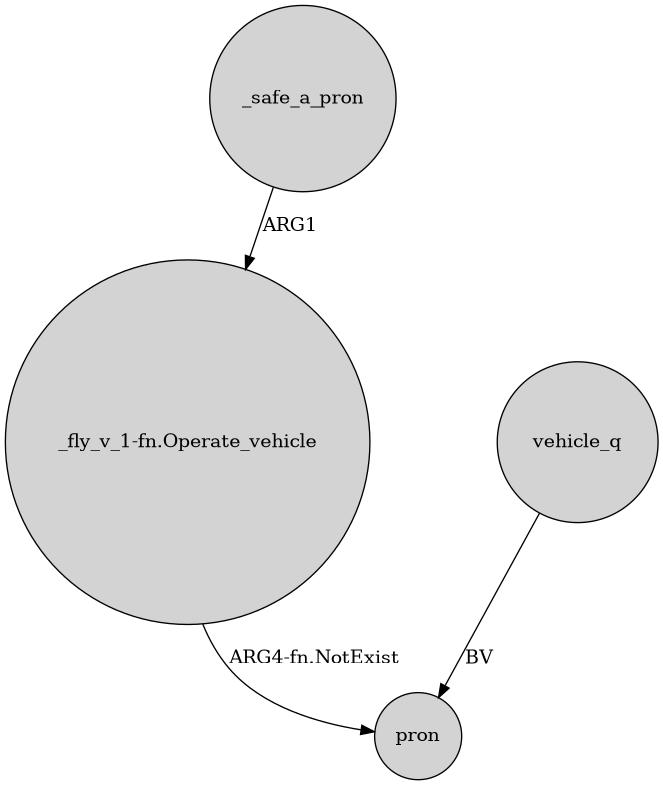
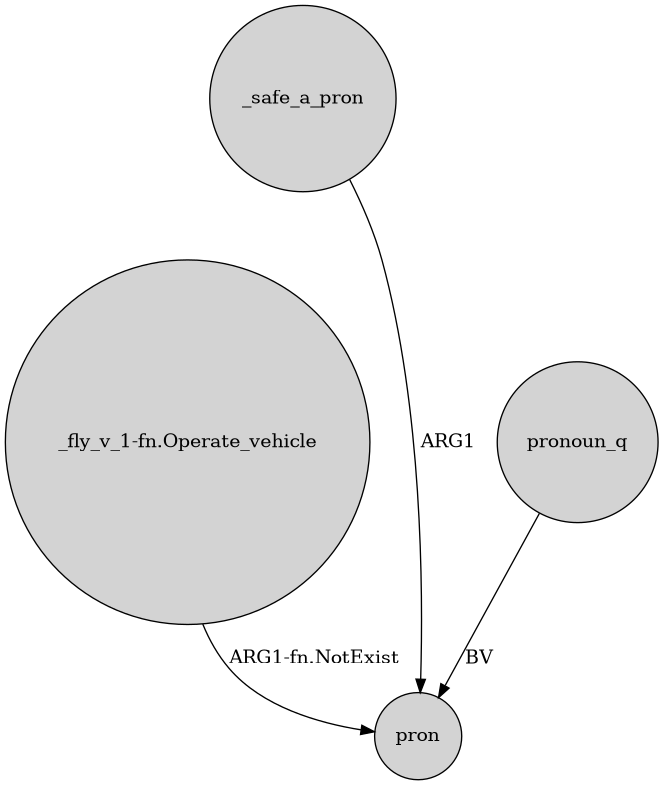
(262, 222) -> (412, 425)
(578, 442) -> (578, 442)
(314, 658) -> (314, 658)
